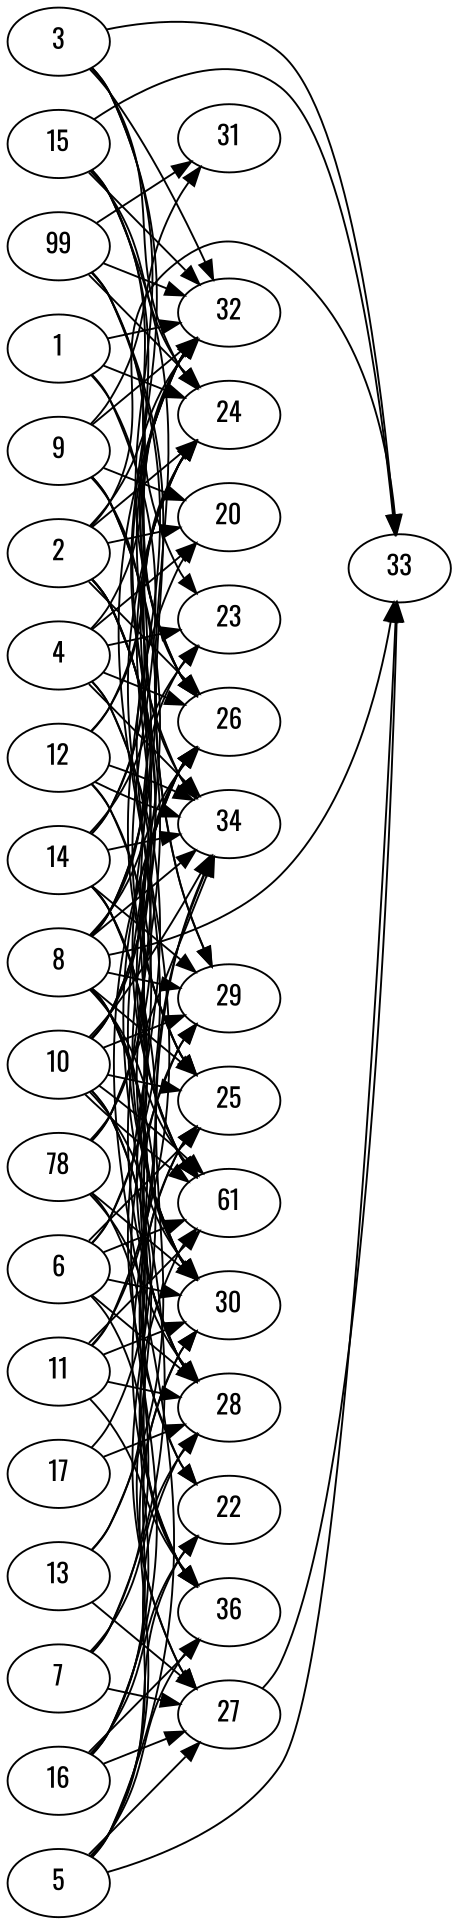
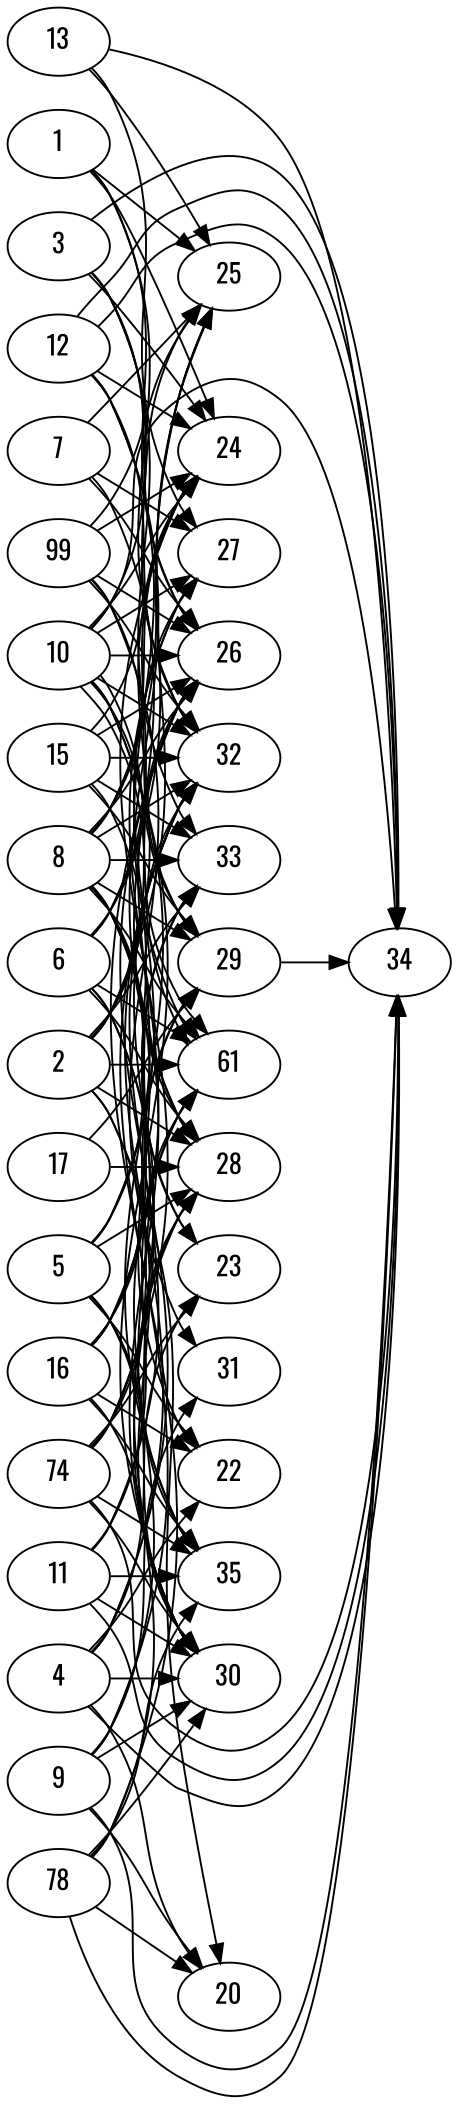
(59, 860) -> (59, 1474)
(136, 900) -> (305, 962)
(368, 1162) -> (144, 1126)
(229, 1612) -> (229, 1576)
